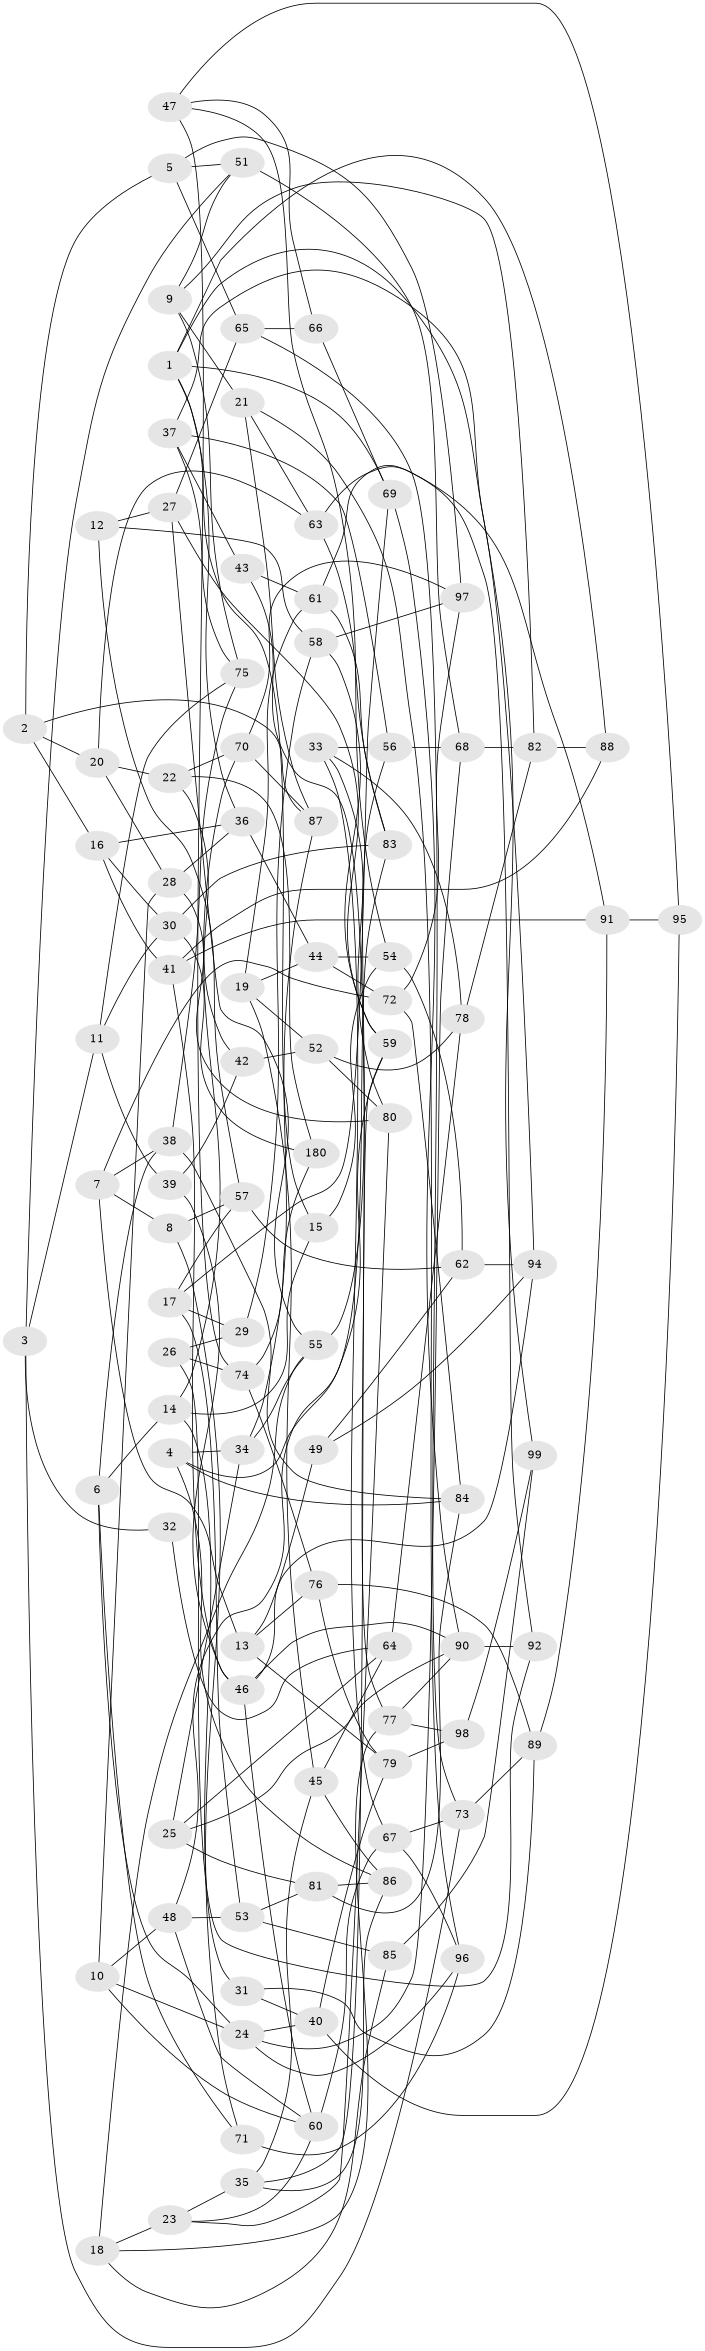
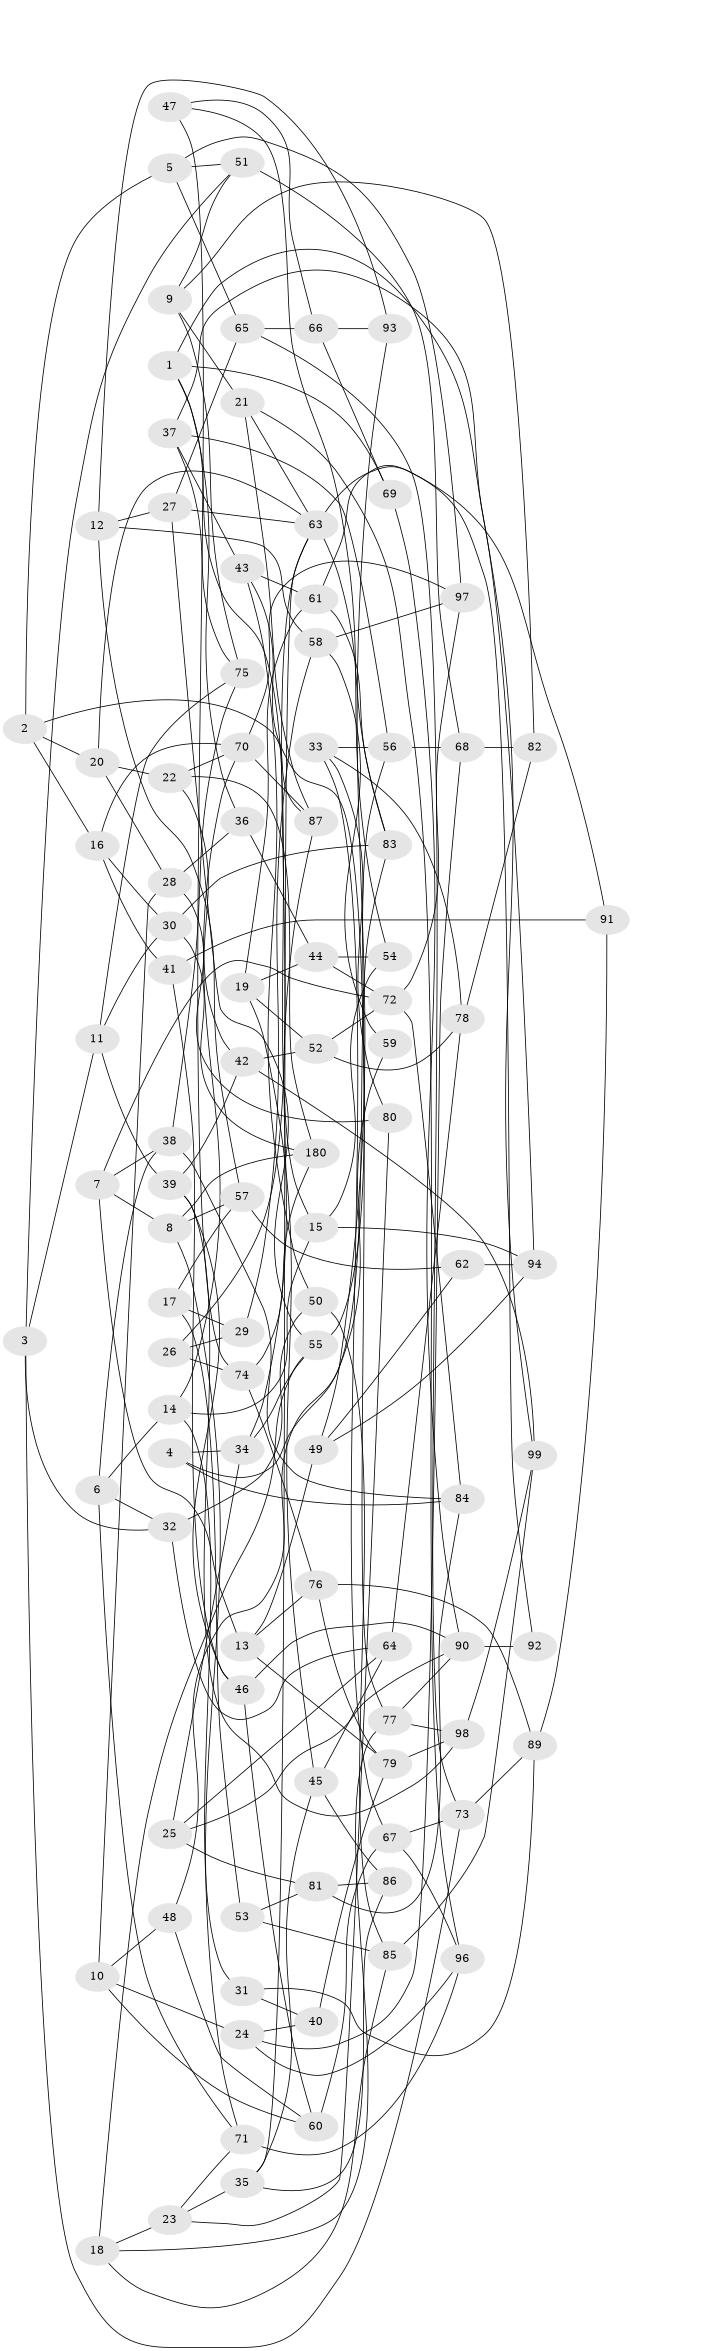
none -> (390, 329)
(343, 738) -> (243, 516)
(608, 748) -> none
(366, 789) -> none
(165, 835) -> (128, 776)
(680, 920) -> none
(346, 1077) -> (348, 1028)
(448, 1091) -> none
none -> (229, 1171)
none -> (458, 1214)
none -> (316, 1302)
(463, 1537) -> (420, 1232)
none -> (205, 1563)
(362, 1645) -> (284, 1601)
(232, 1762) -> none
(203, 1918) -> none
(141, 1919) -> (134, 1509)
(229, 1944) -> (285, 952)
(266, 2203) -> (205, 2179)
